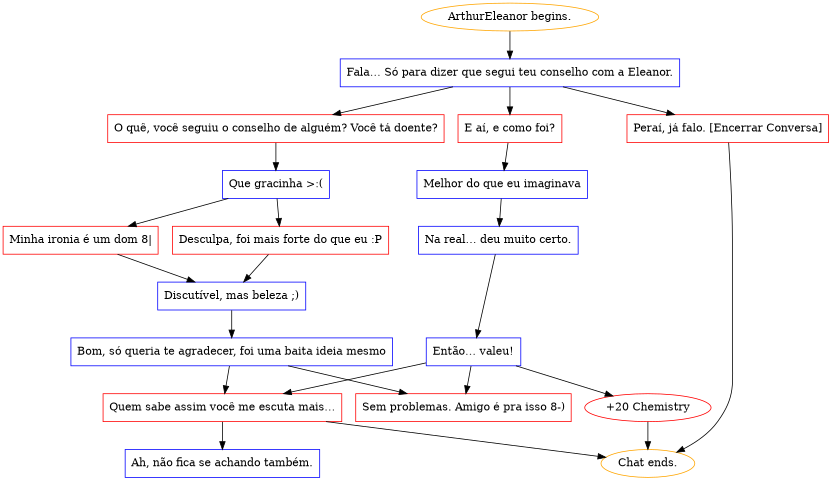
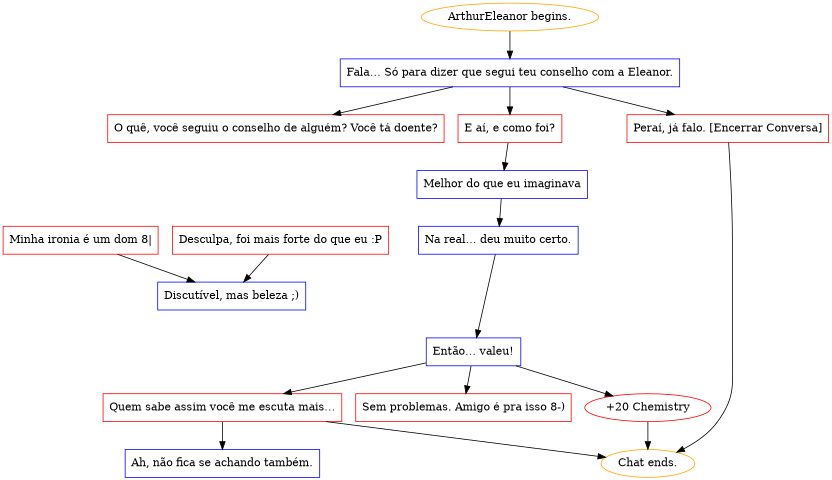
(276, 184) -> none
(232, 352) -> none
